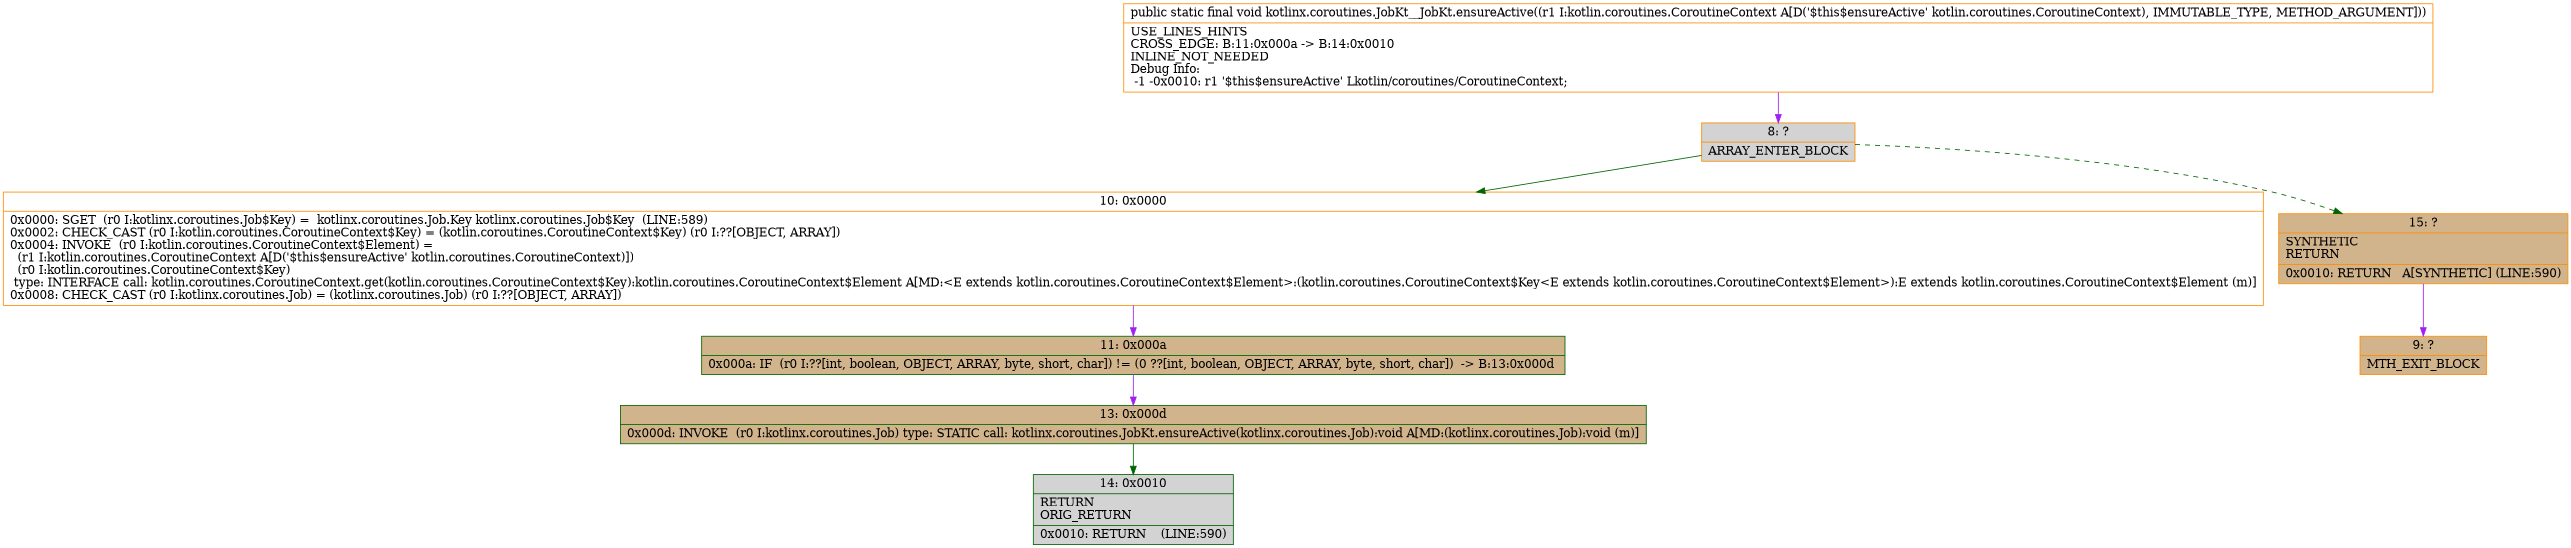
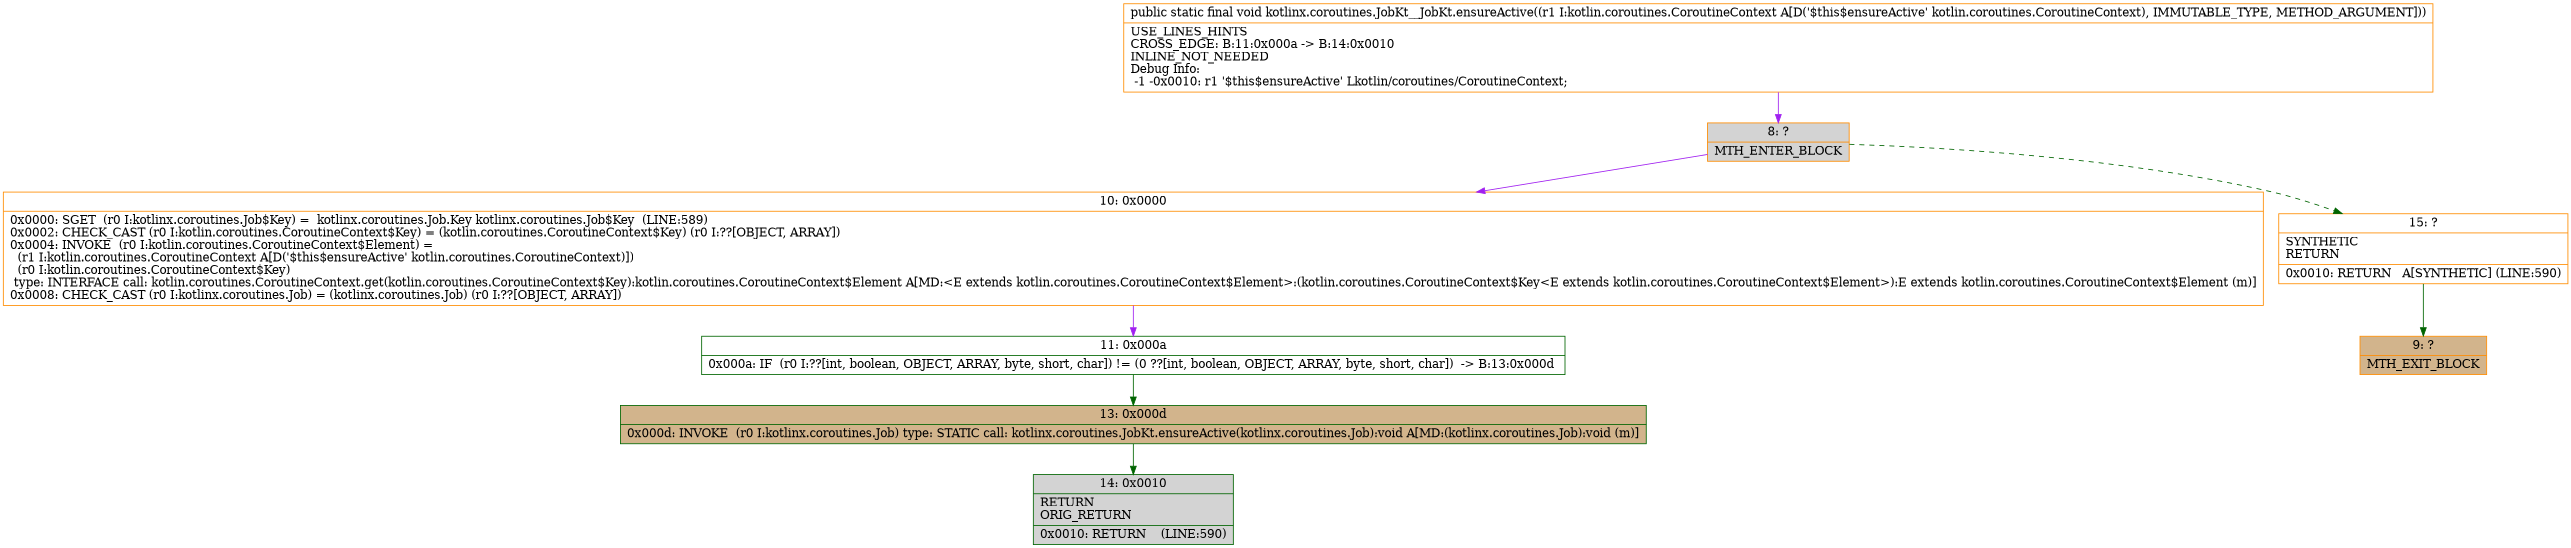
(1778, 151) -> (1778, 151)
(1593, 173) -> (1596, 173)
(2423, 249) -> (2423, 249)
(2423, 306) -> (2423, 306)
(1133, 355) -> (1133, 355)
(1133, 386) -> (1133, 386)
